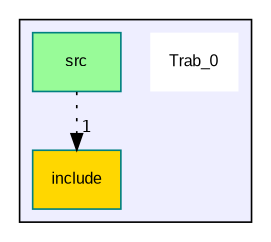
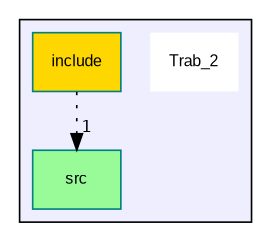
(194, 62) -> (194, 62)
(77, 113) -> (77, 113)
